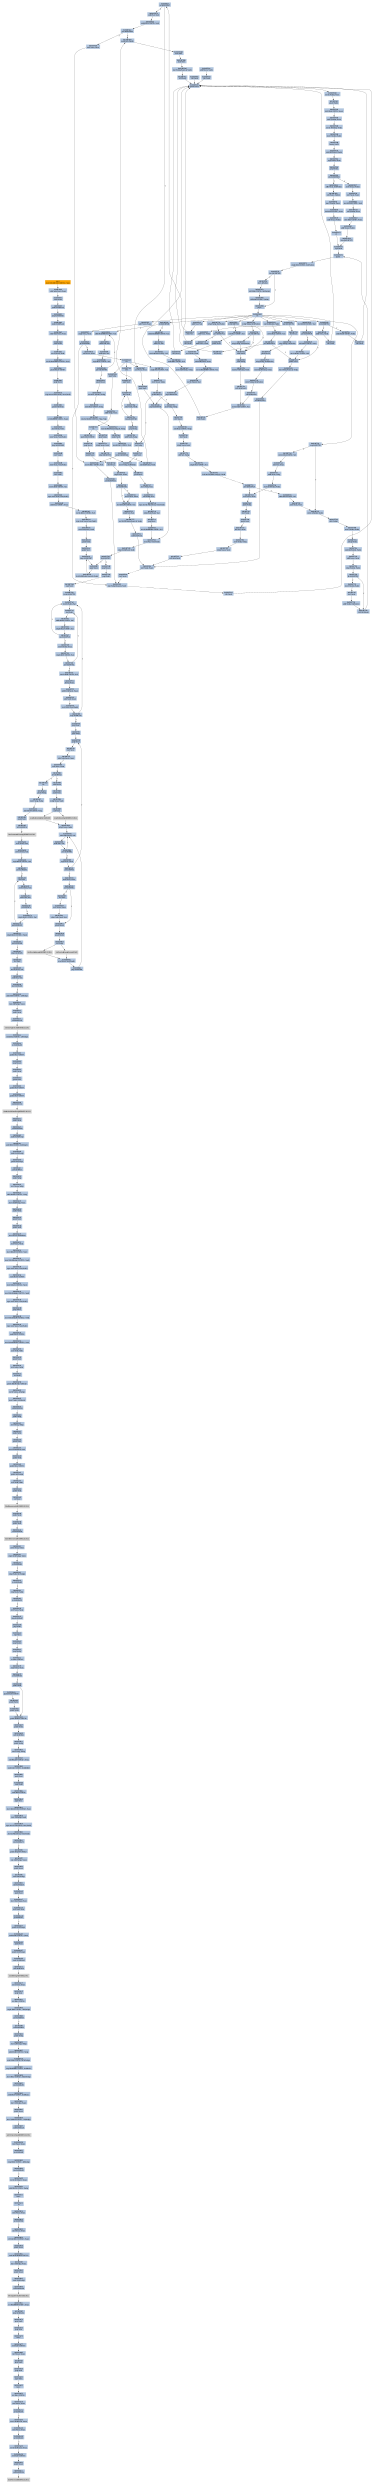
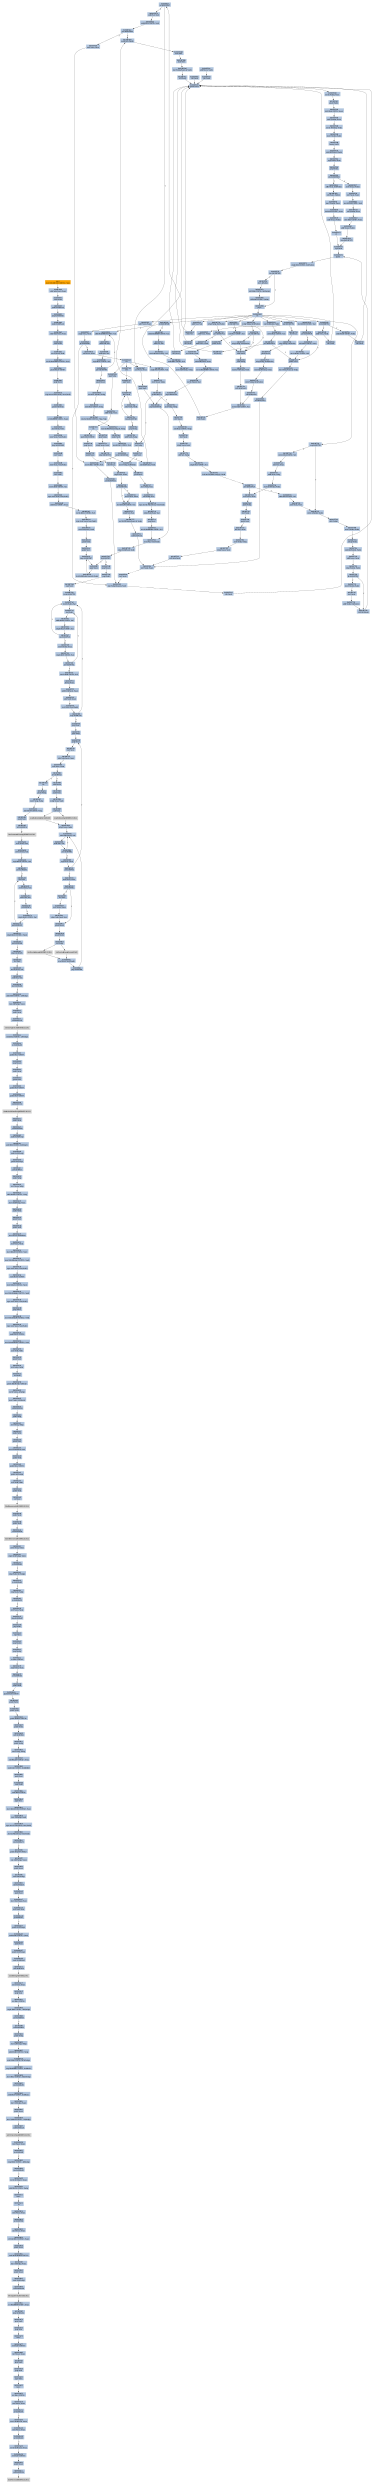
(23, 1701) -> (15, 1689)
none -> (19, 2156)
